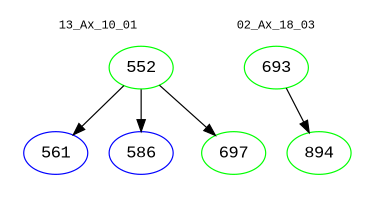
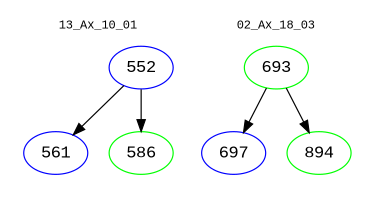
(141, 68) -> (141, 68)
(175, 99) -> (258, 105)
(141, 153) -> (141, 153)
(234, 153) -> (234, 153)
